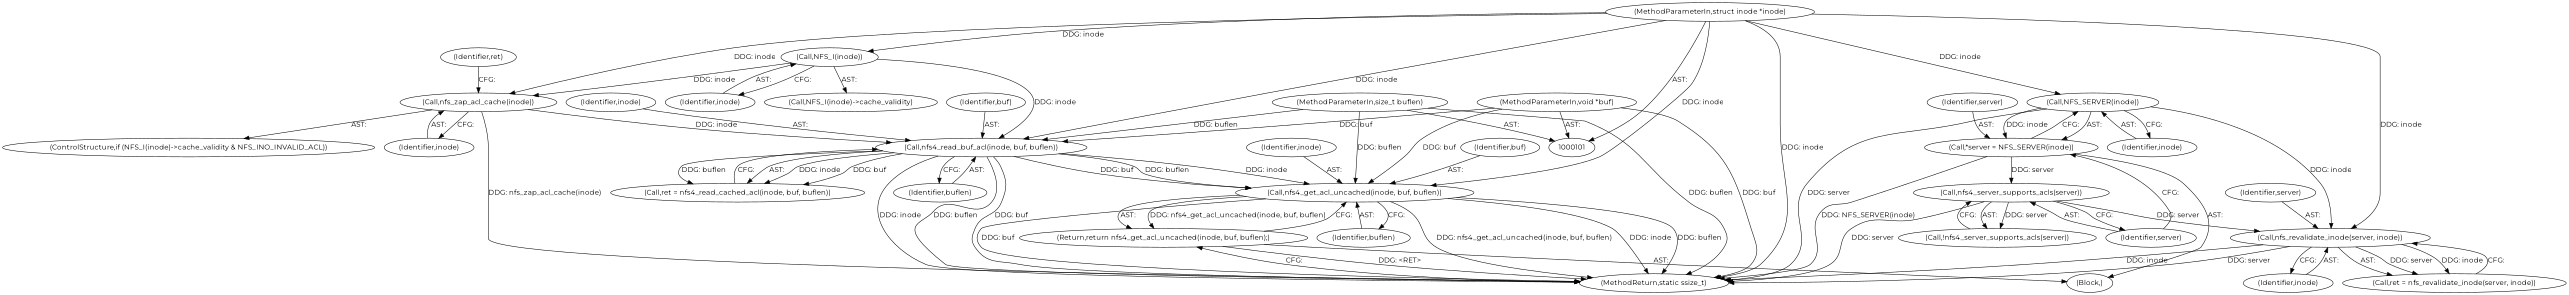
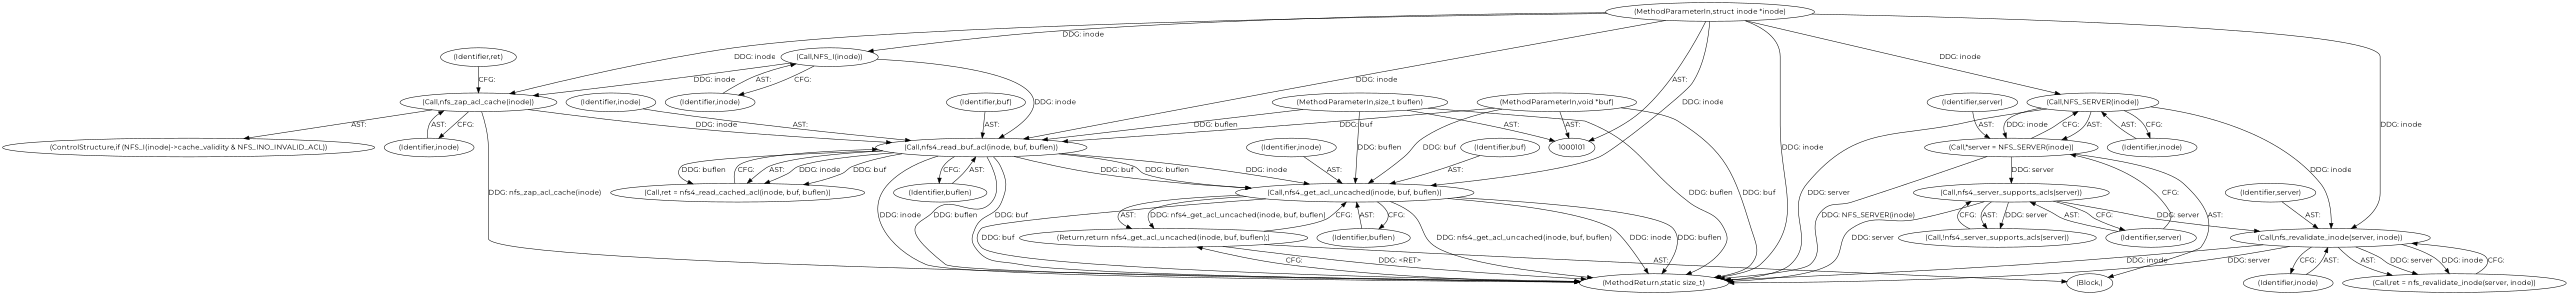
(851, 102) -> none
(1654, 283) -> (1654, 283)
